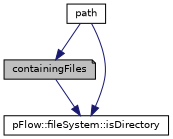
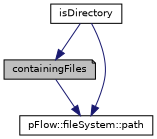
(86, 14) -> (86, 14)
(86, 125) -> (86, 125)
